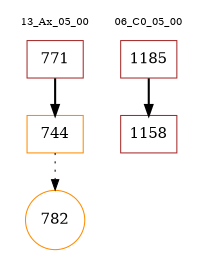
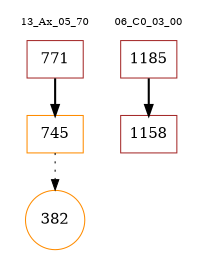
(55, 22) -> (55, 22)
(149, 22) -> (149, 22)
(55, 134) -> (55, 134)
(55, 220) -> (55, 220)
